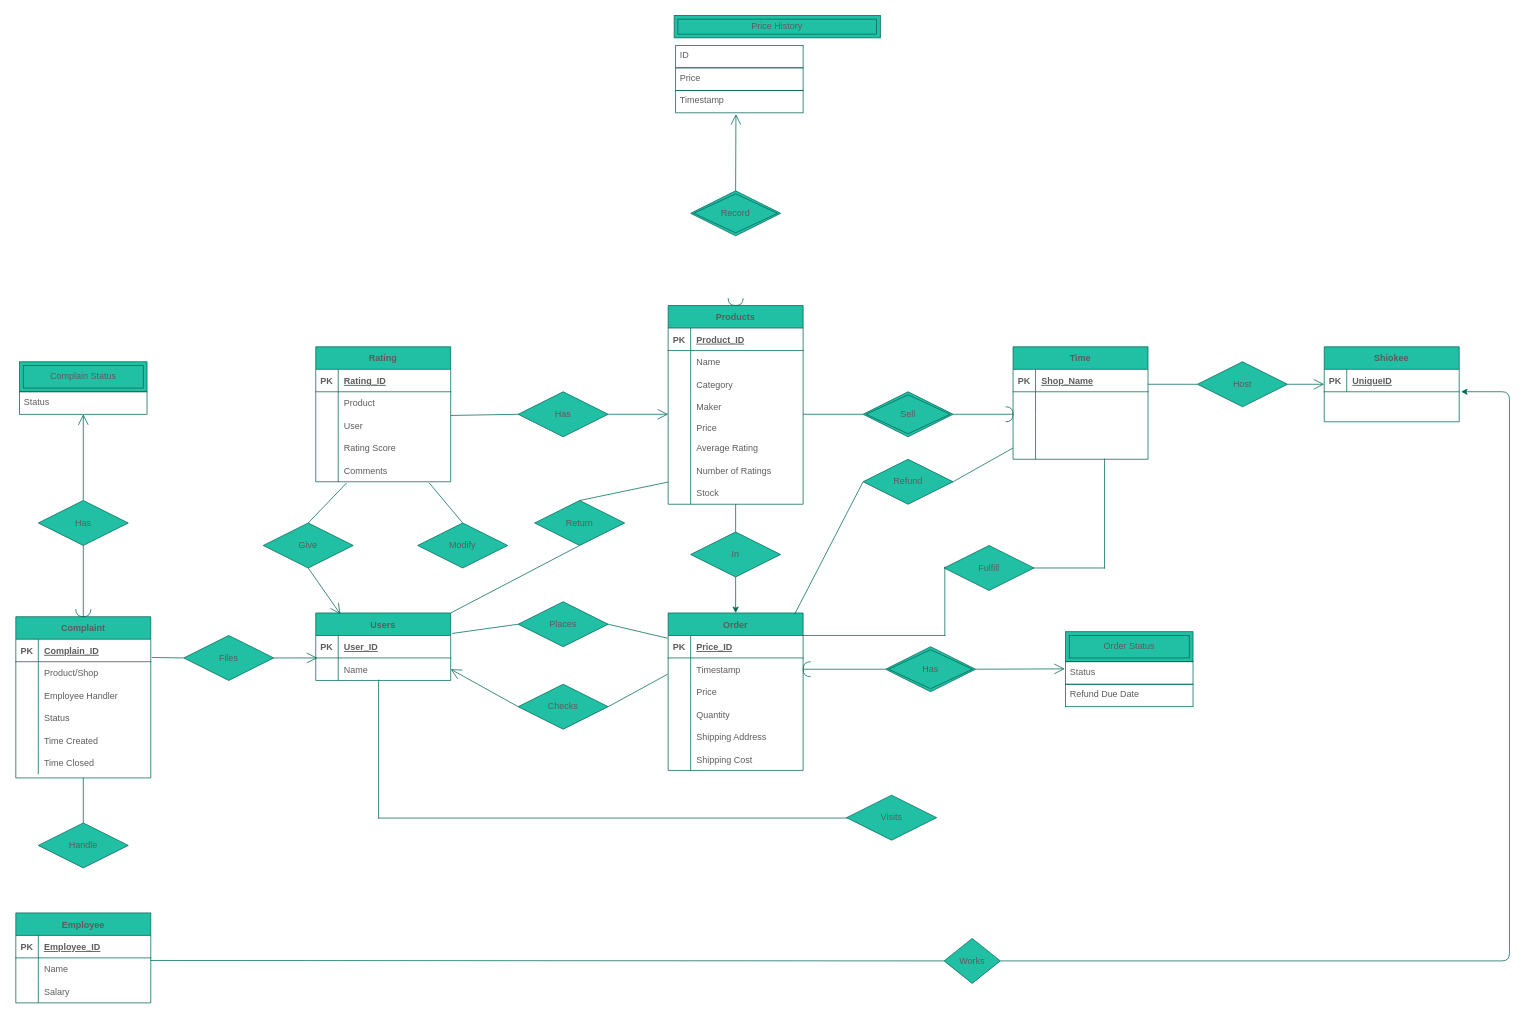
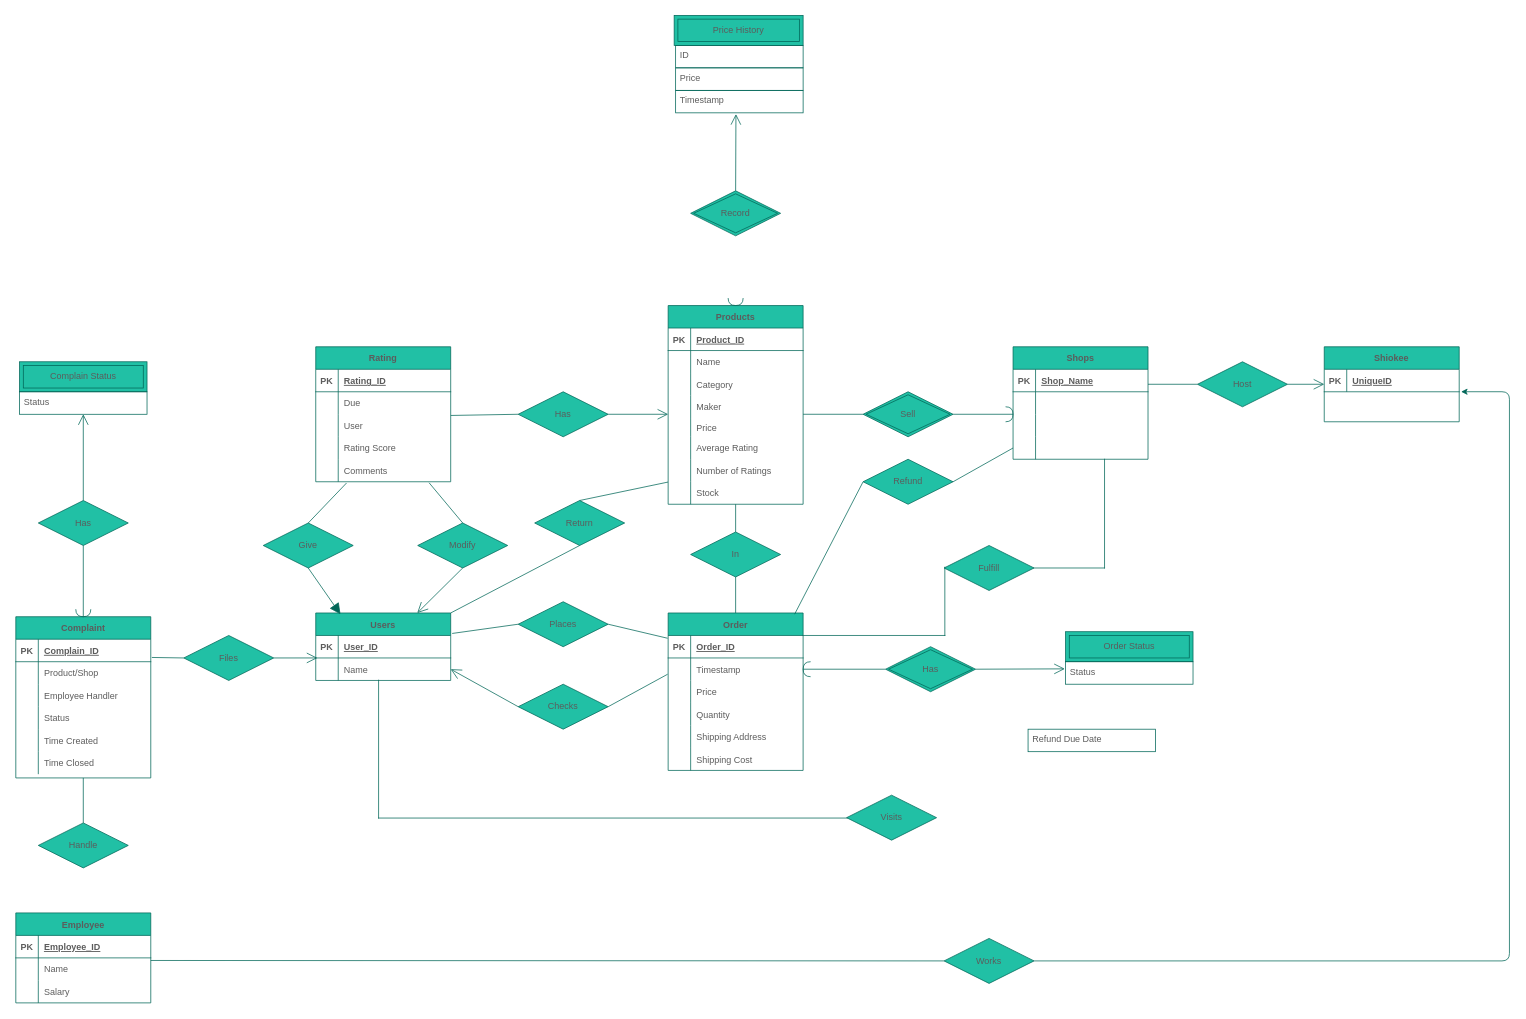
(777, 27) -> (738, 30)
(1080, 359) -> (1080, 359)
(361, 404) -> (351, 404)
none -> (440, 590)
(735, 606) -> (735, 608)
(336, 608) -> (333, 605)
(715, 647) -> (716, 647)
(1129, 696) -> (1092, 741)
(972, 961) -> (989, 961)
